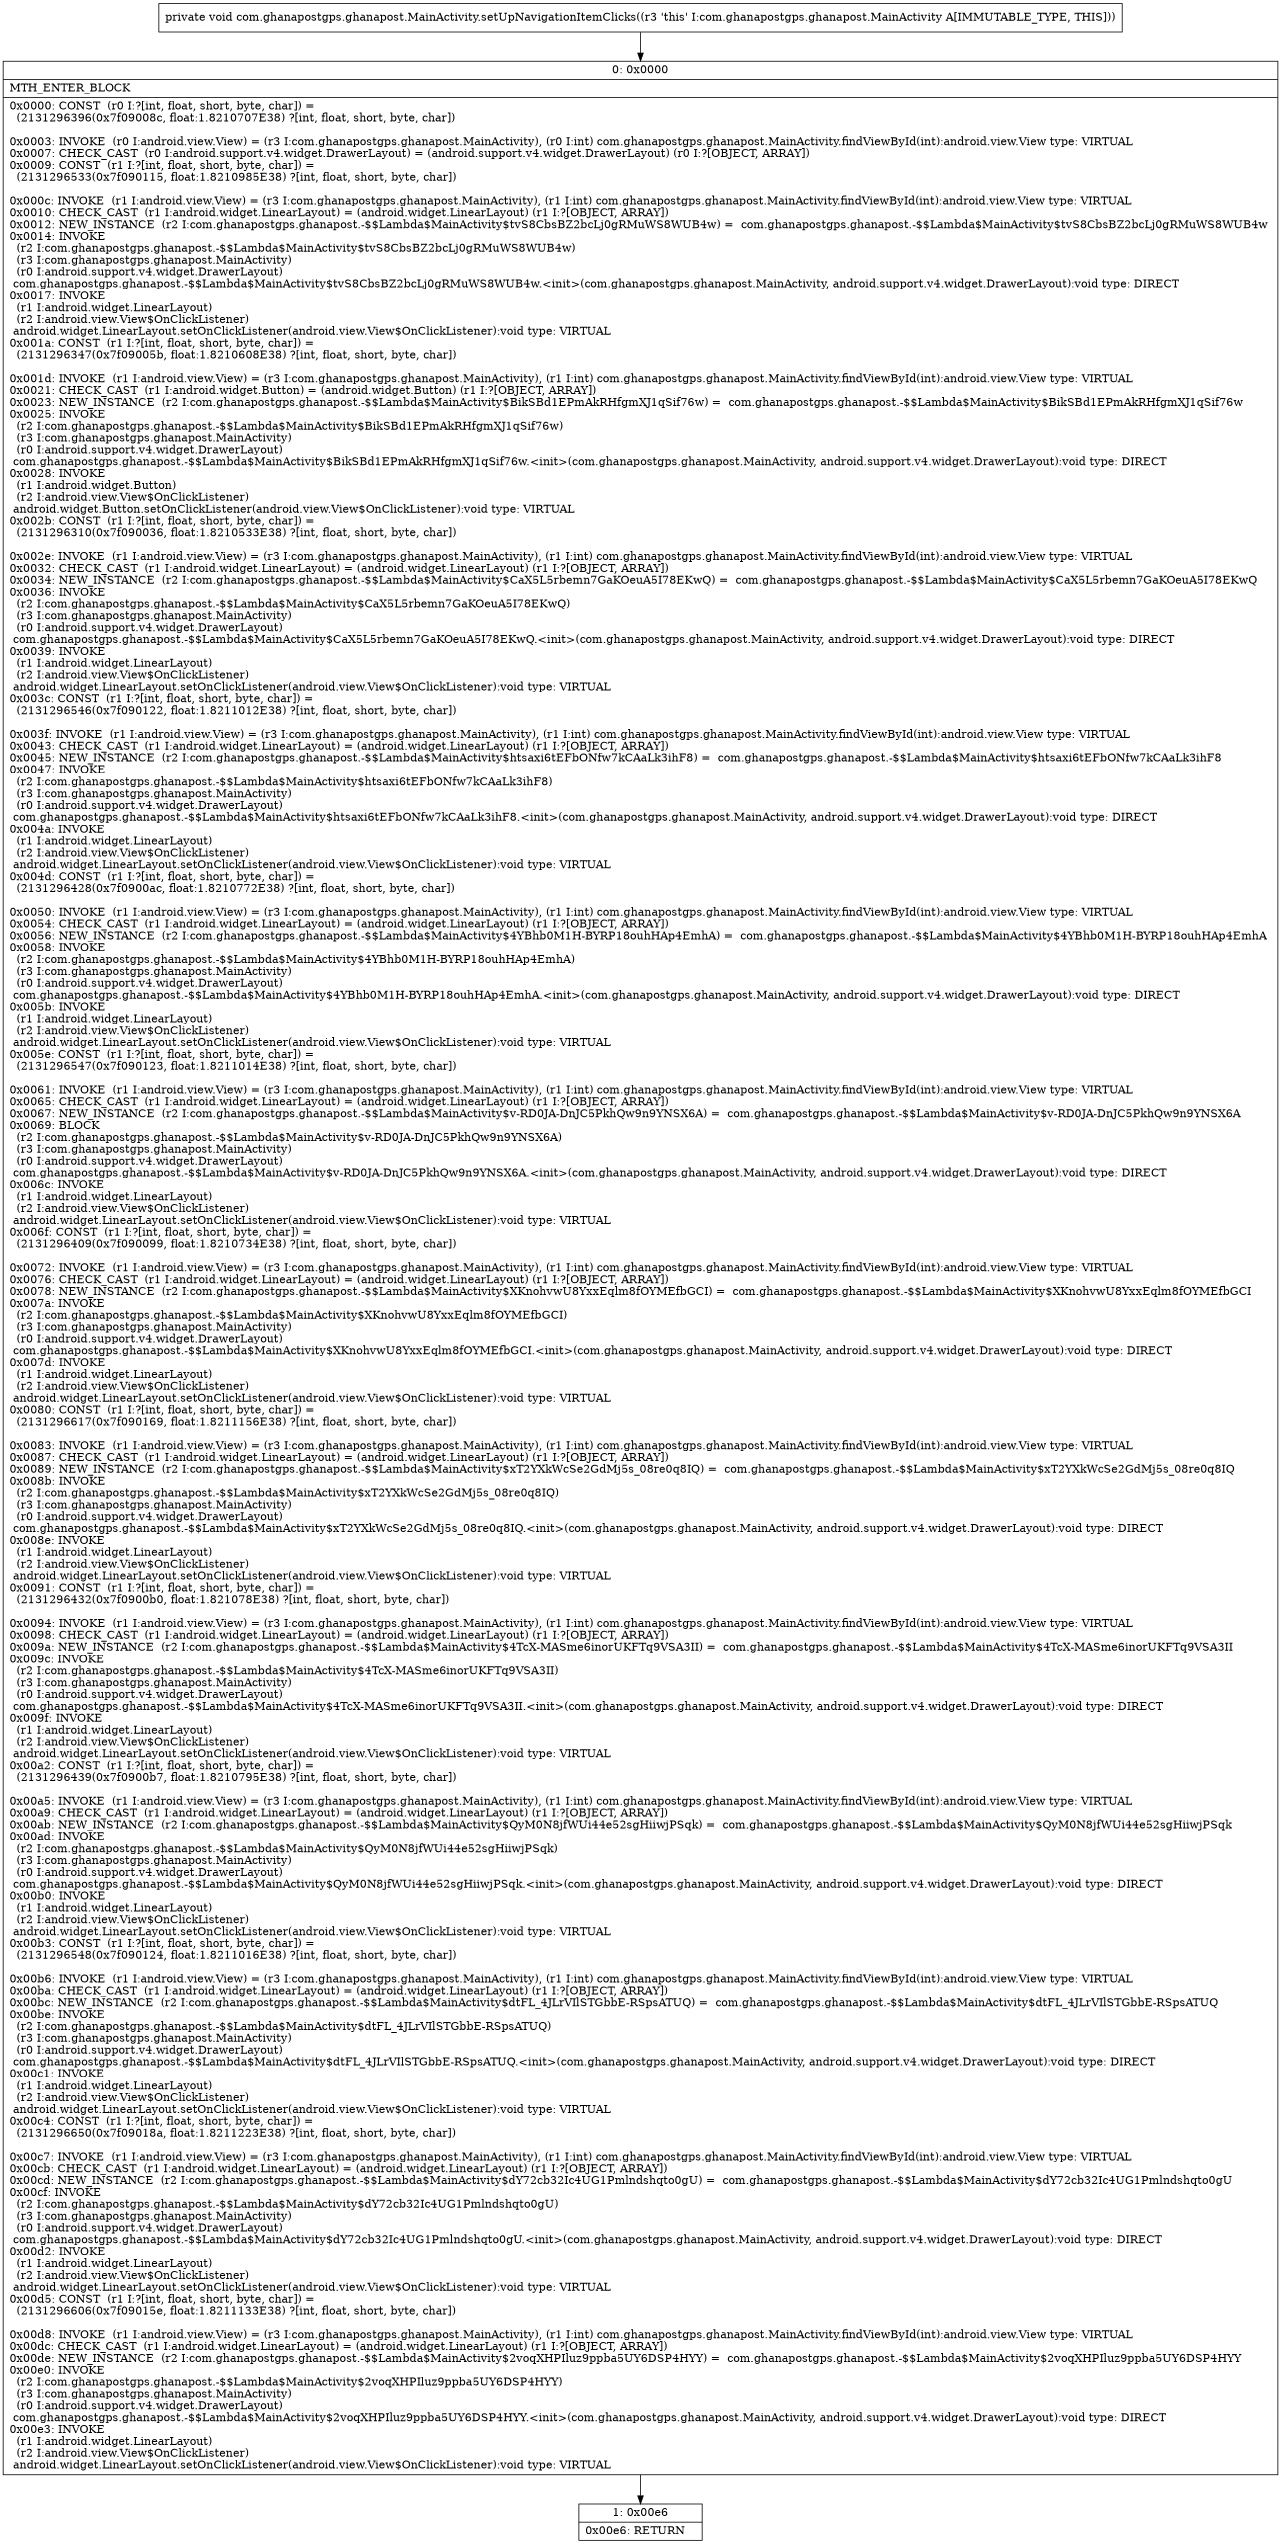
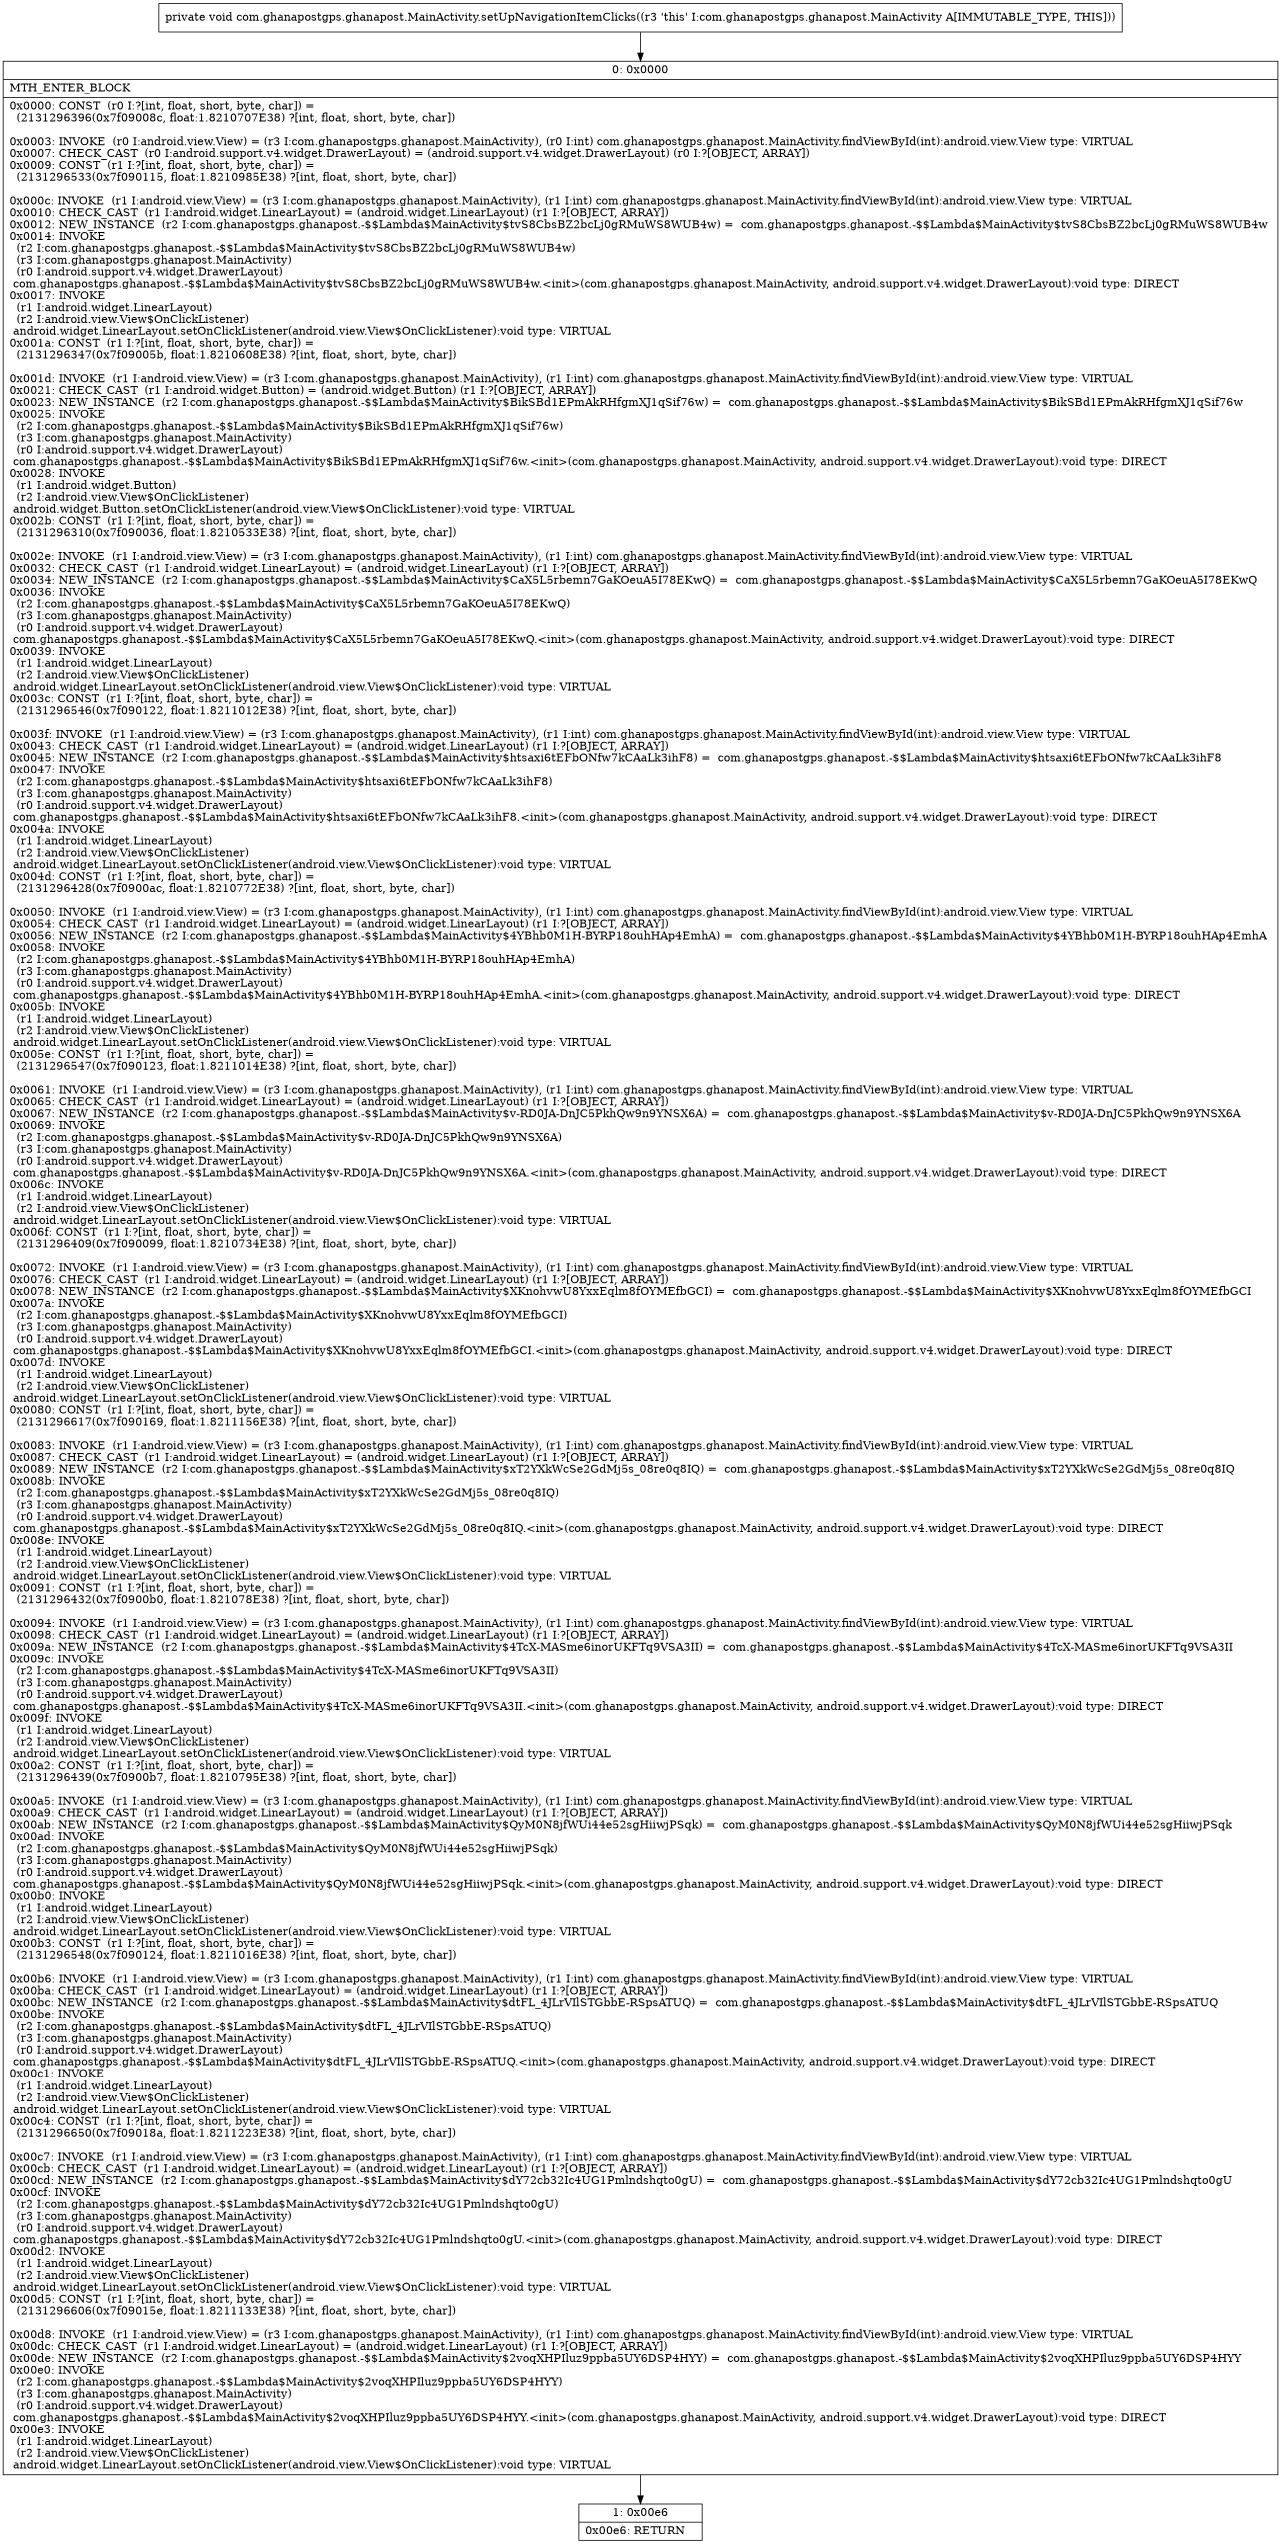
(58, 1126) -> (61, 1126)
